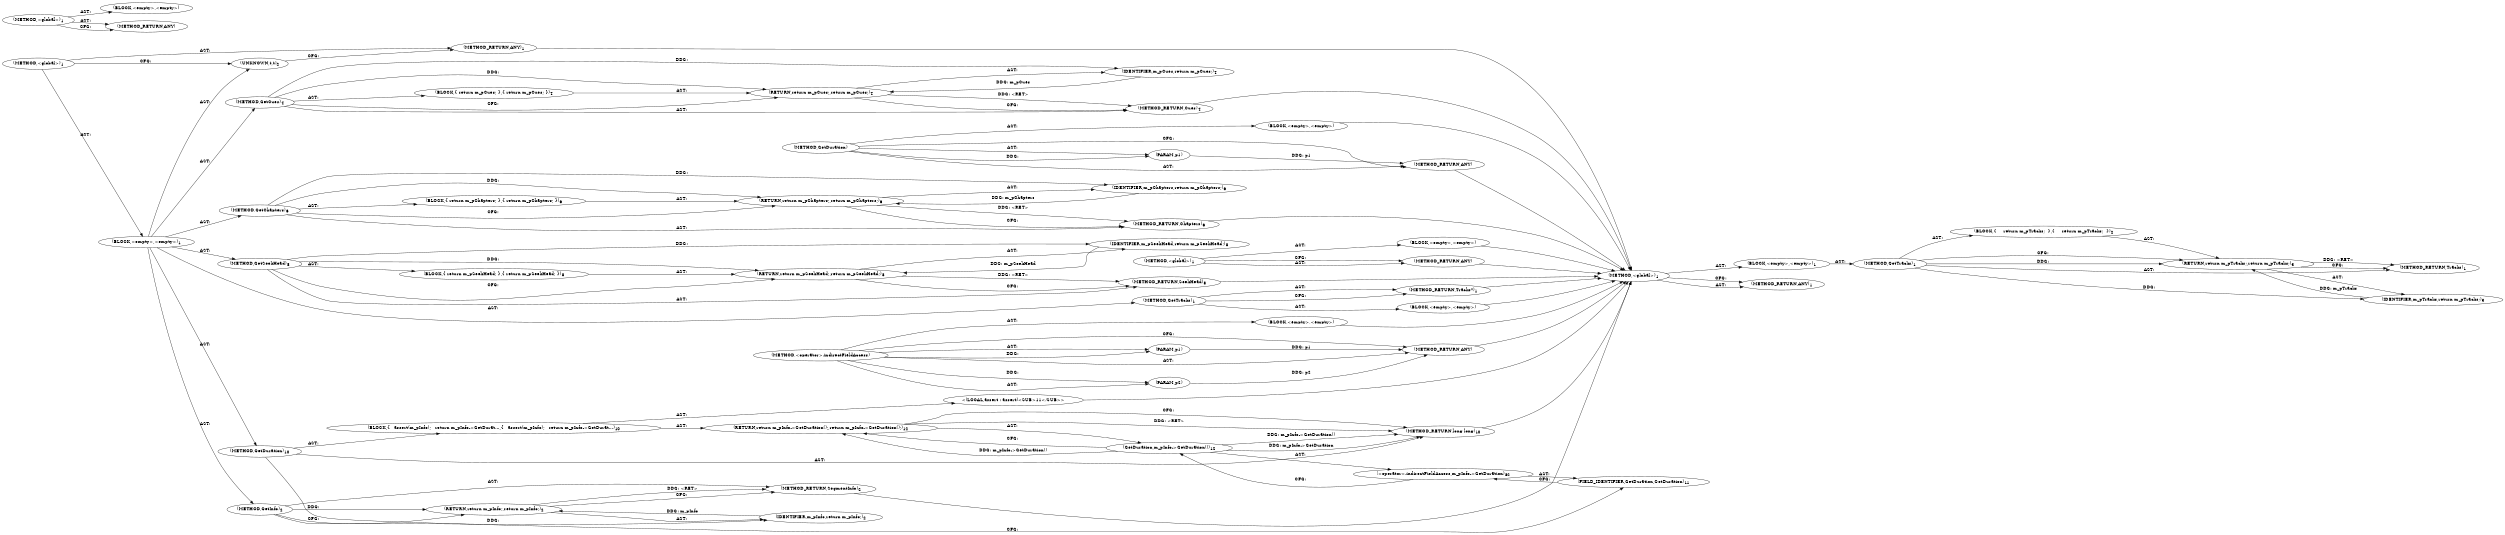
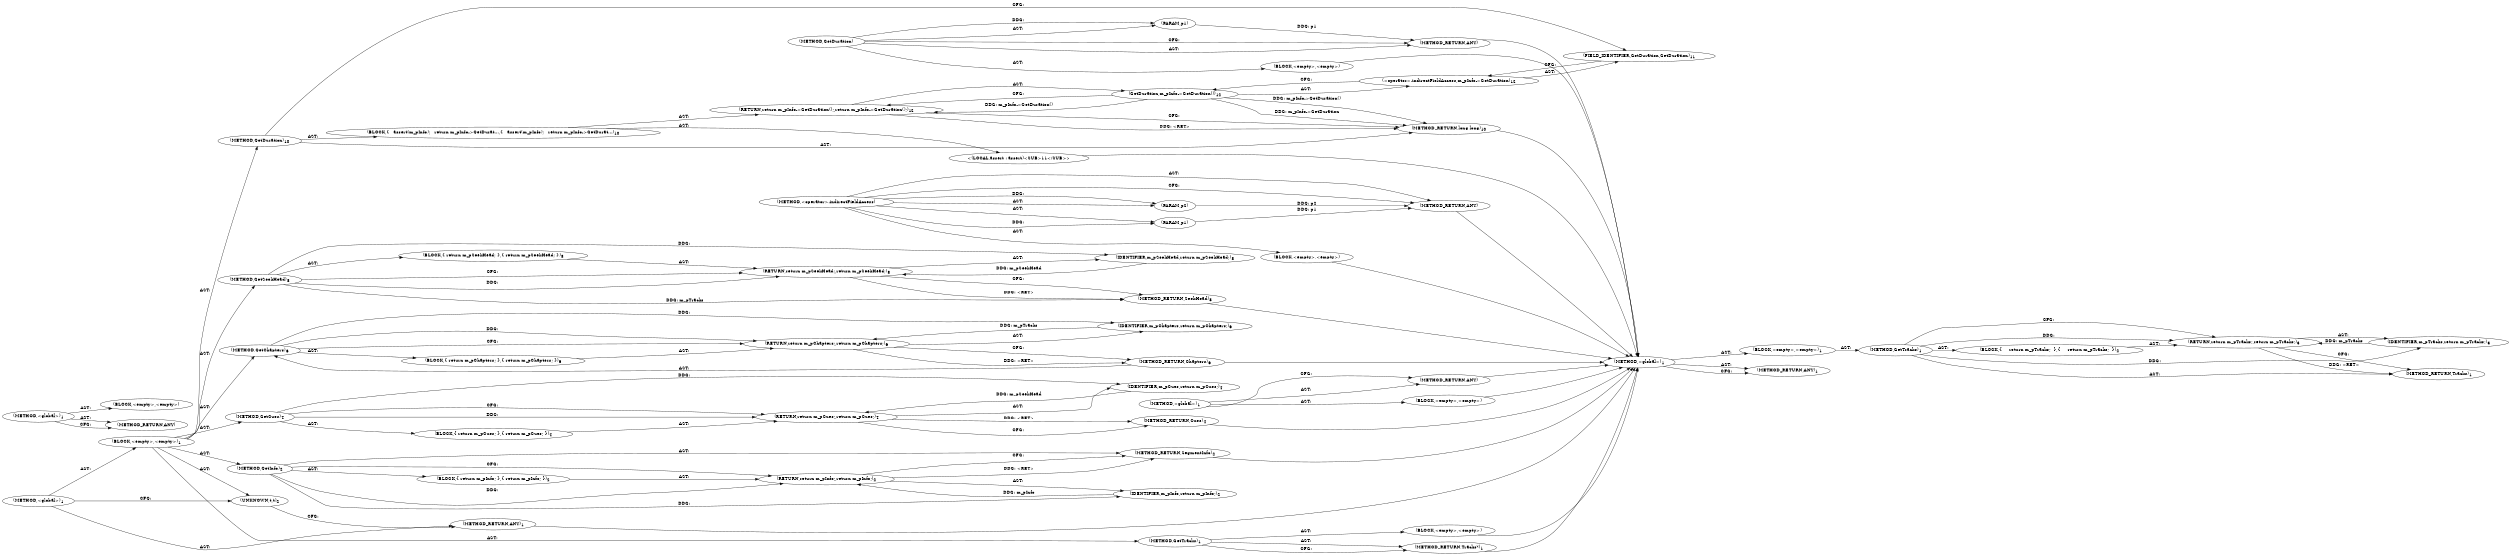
(1013, 82) -> (1019, 394)
(704, 112) -> none
(1013, 198) -> (1019, 326)
(704, 230) -> (703, 371)
(683, 299) -> (685, 300)
(1507, 474) -> (1513, 81)
none -> (493, 479)
